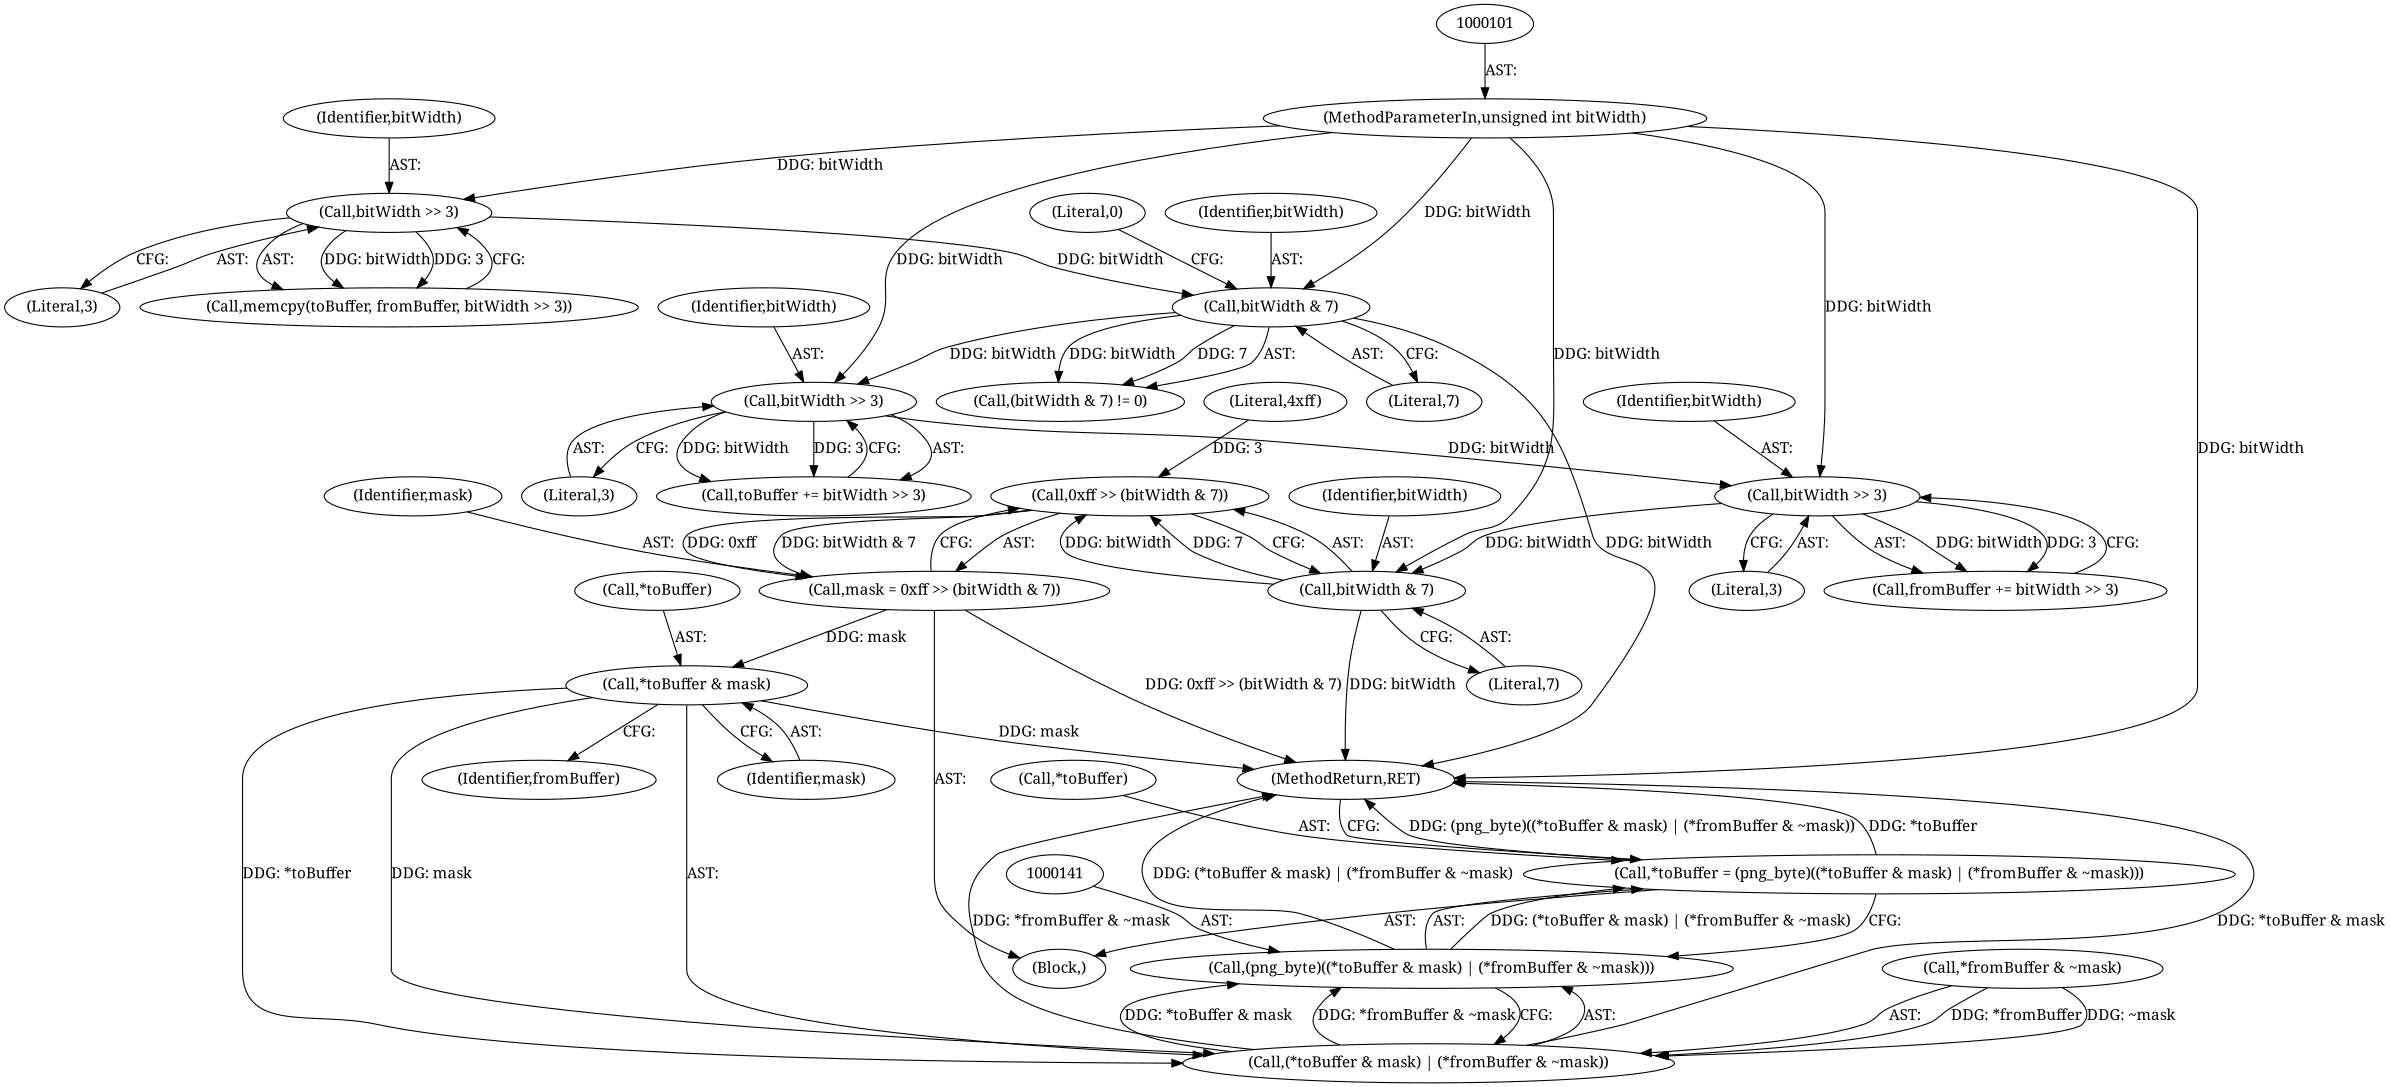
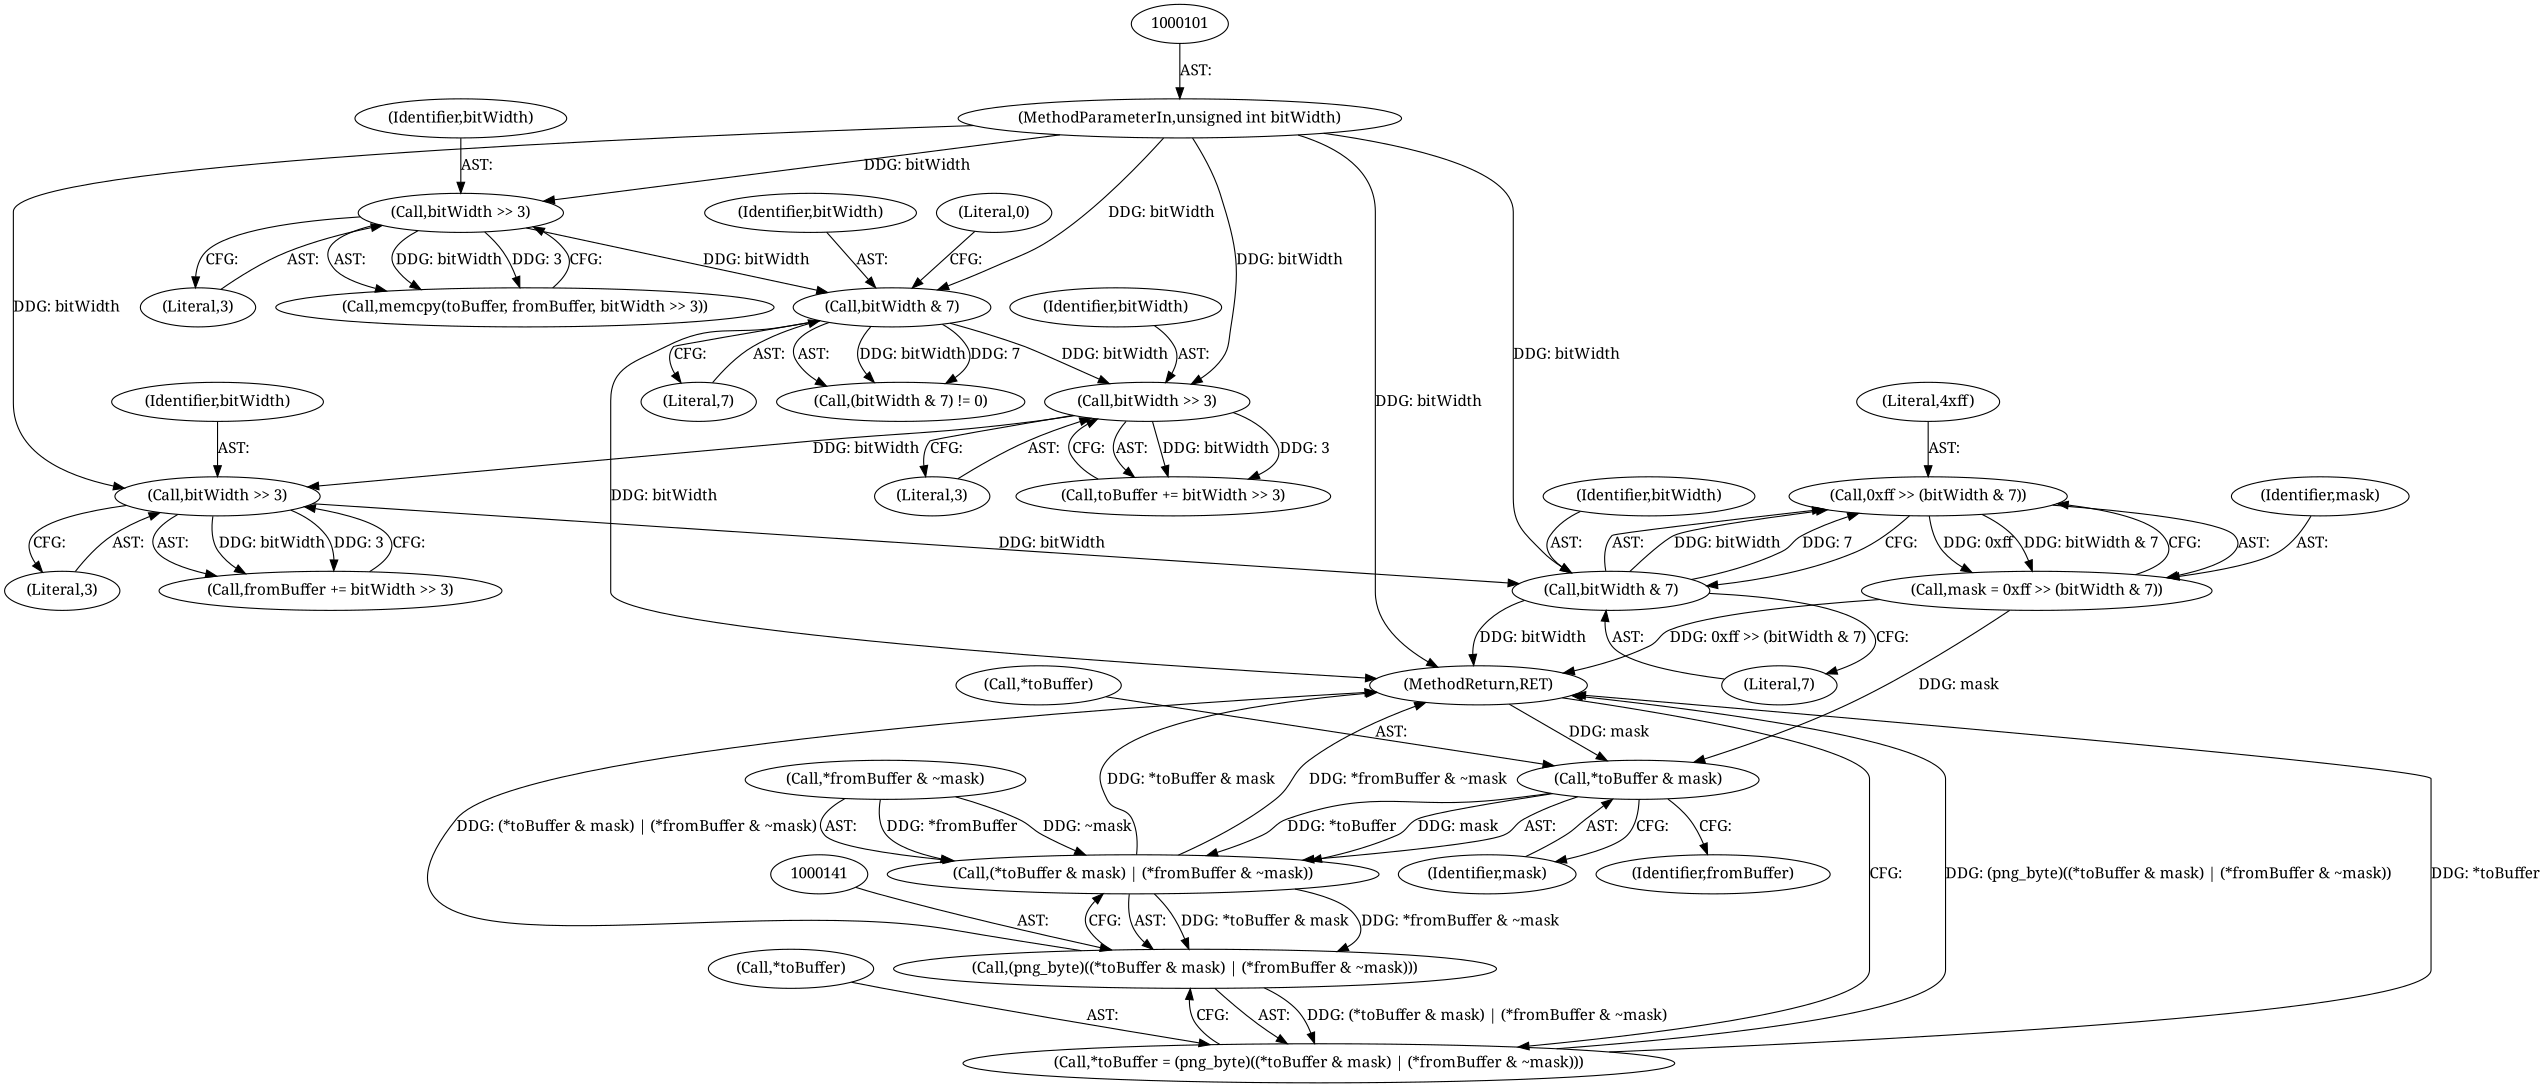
(1237, 449) -> (1947, 449)
(1001, 741) -> (1553, 730)
(1059, 969) -> none
